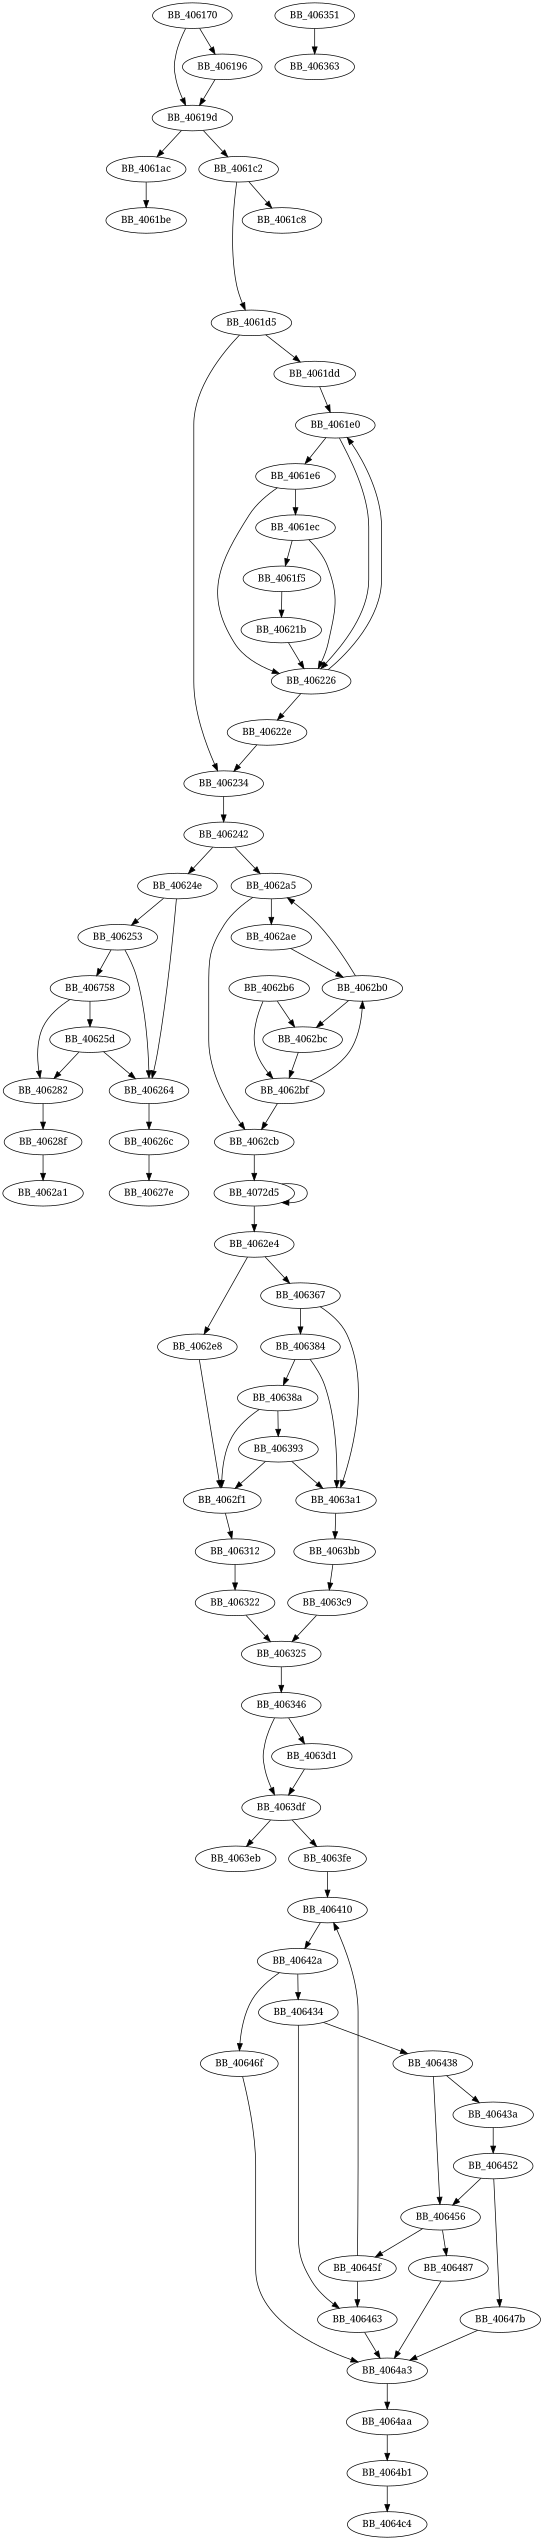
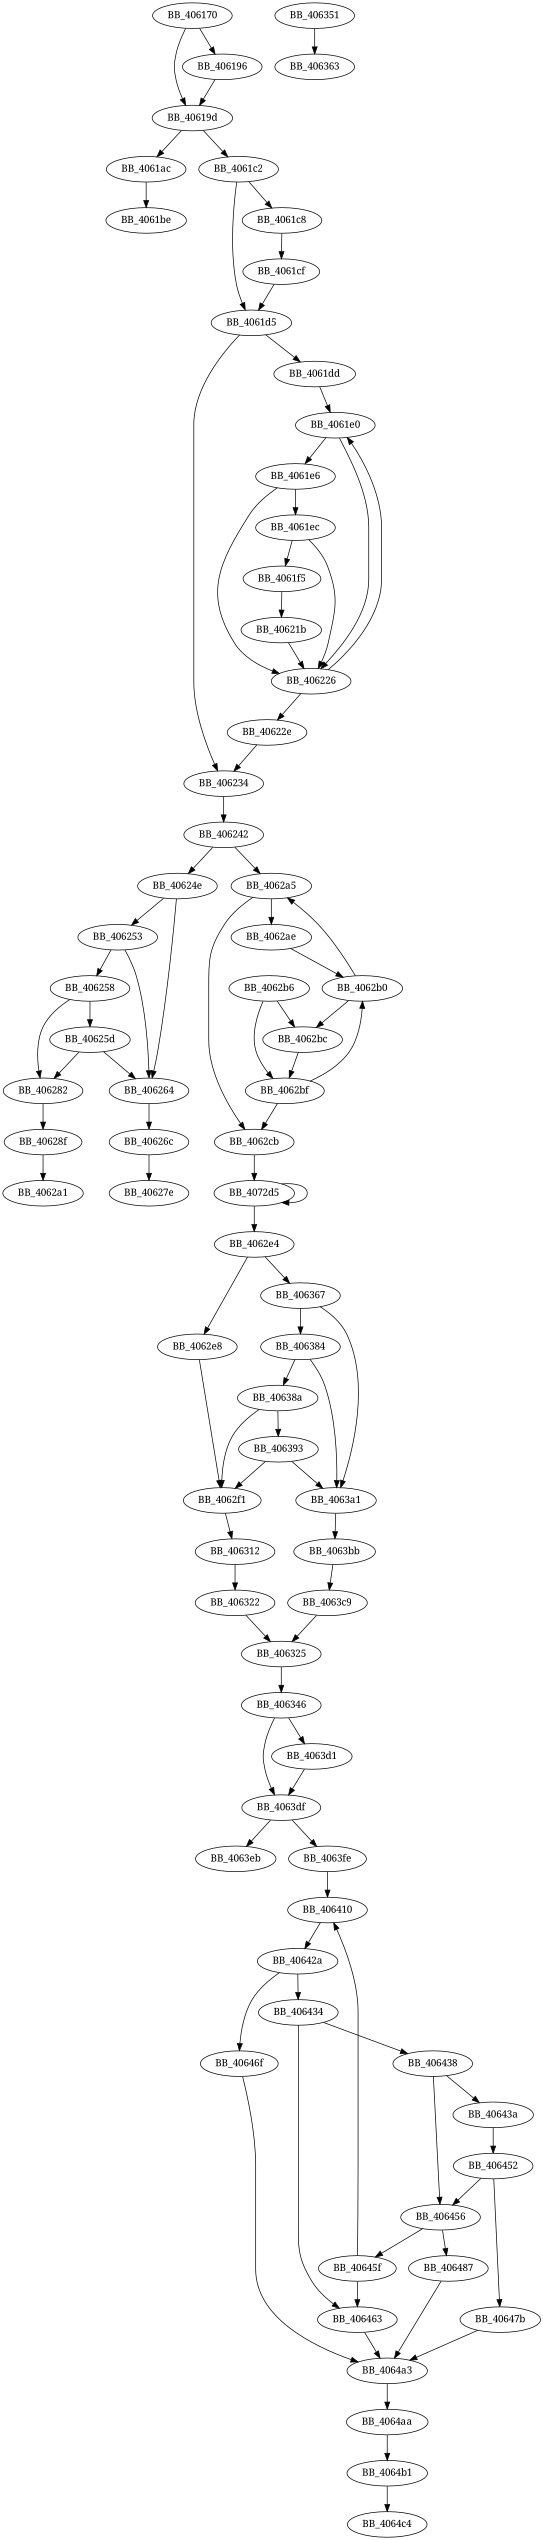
none -> (281, 272)
(90, 988) -> (90, 988)
